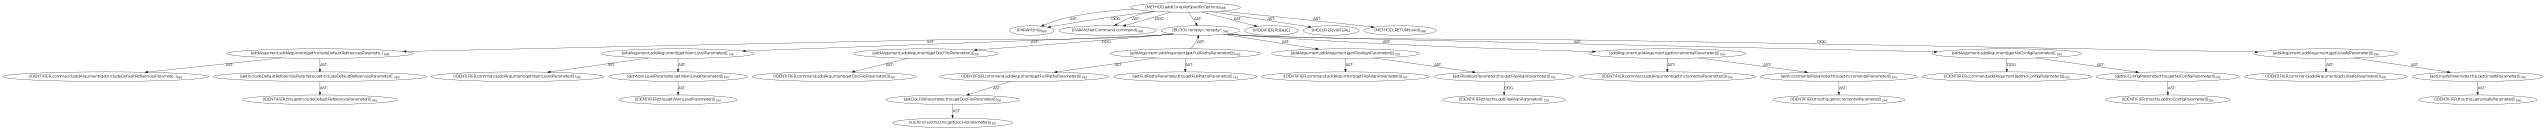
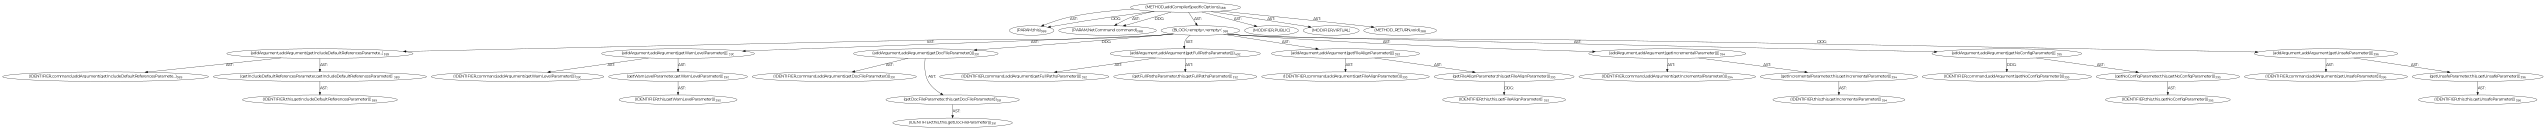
(1195, 44) -> (1186, 40)
(990, 88) -> (927, 79)
